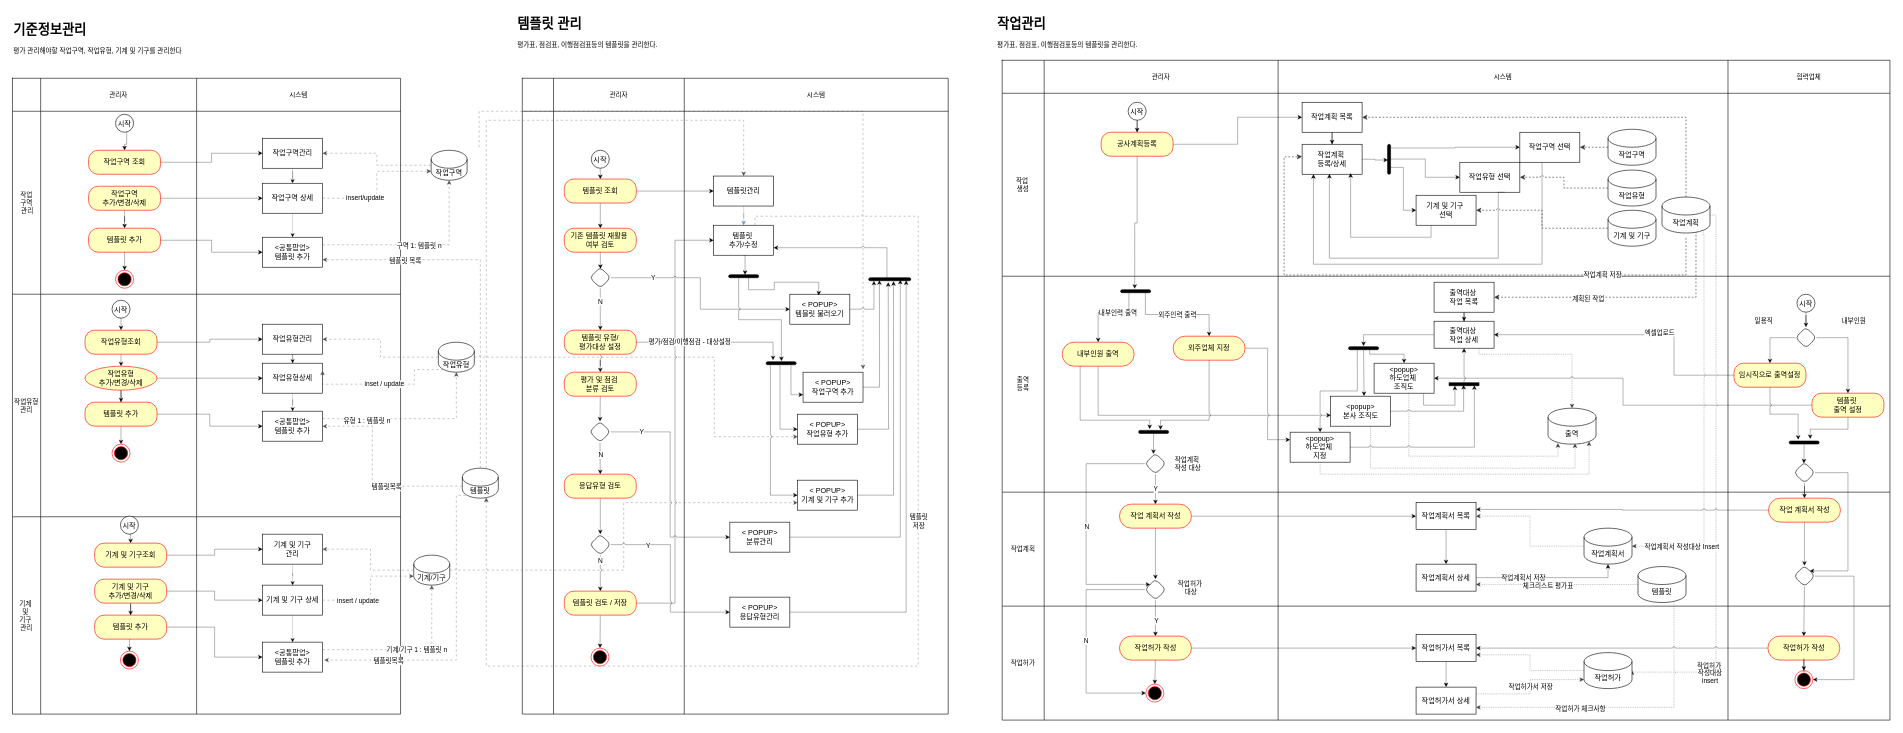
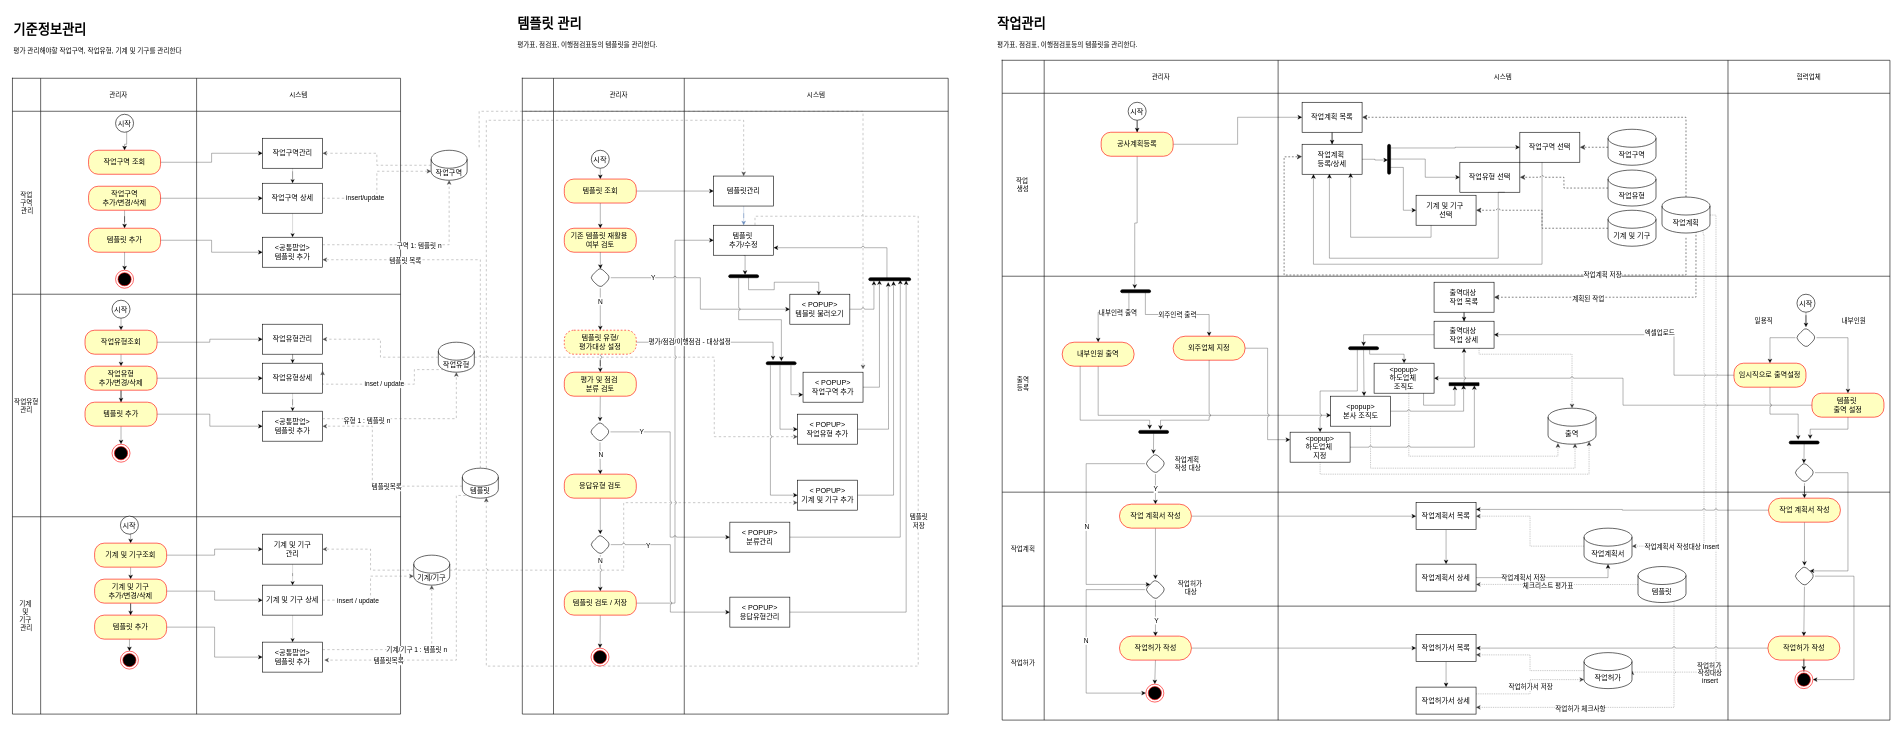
(600, 342) -> (600, 342)
(121, 378) -> (121, 378)
none -> (131, 574)
